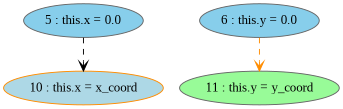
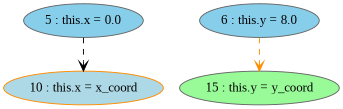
(259, 21) -> (259, 21)
(259, 88) -> (259, 88)
